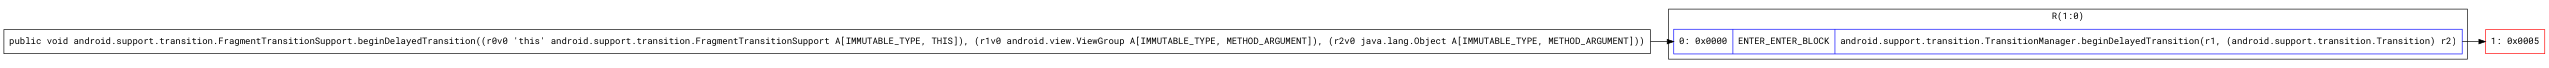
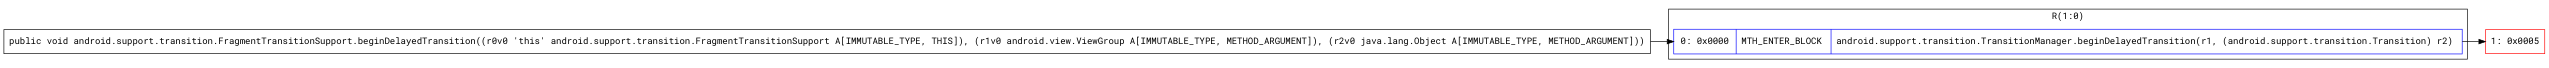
(1784, 41) -> (1782, 41)
